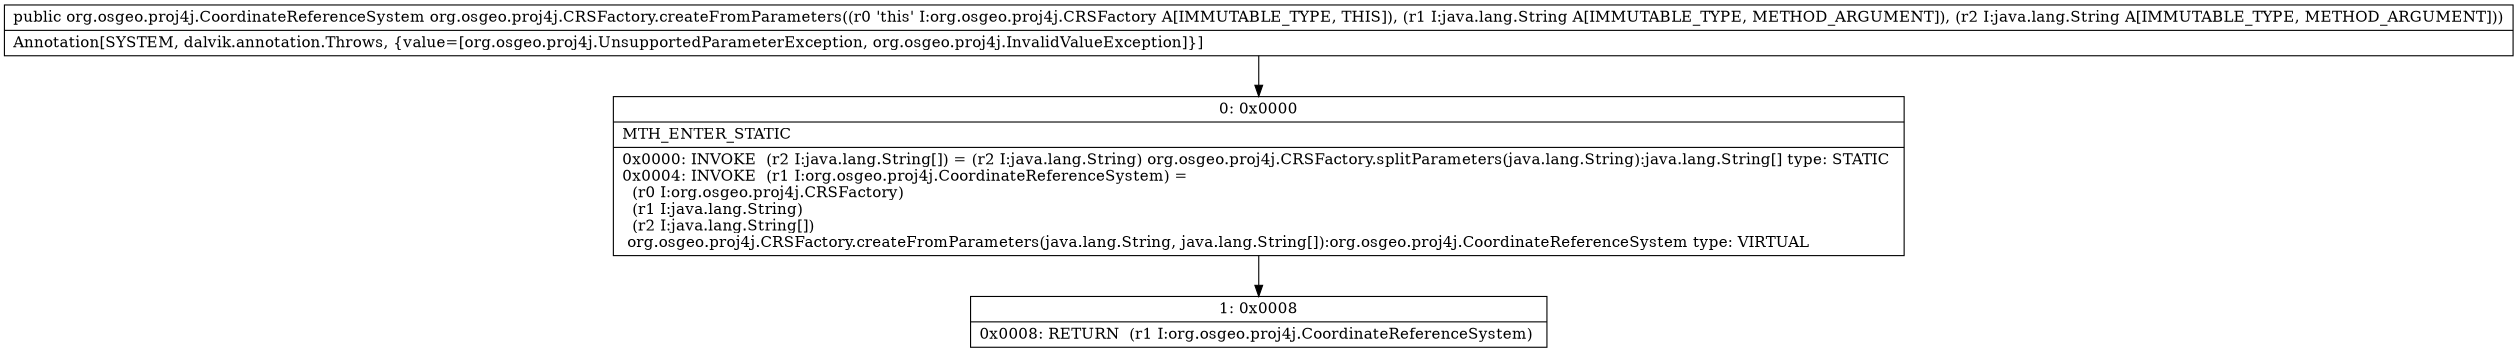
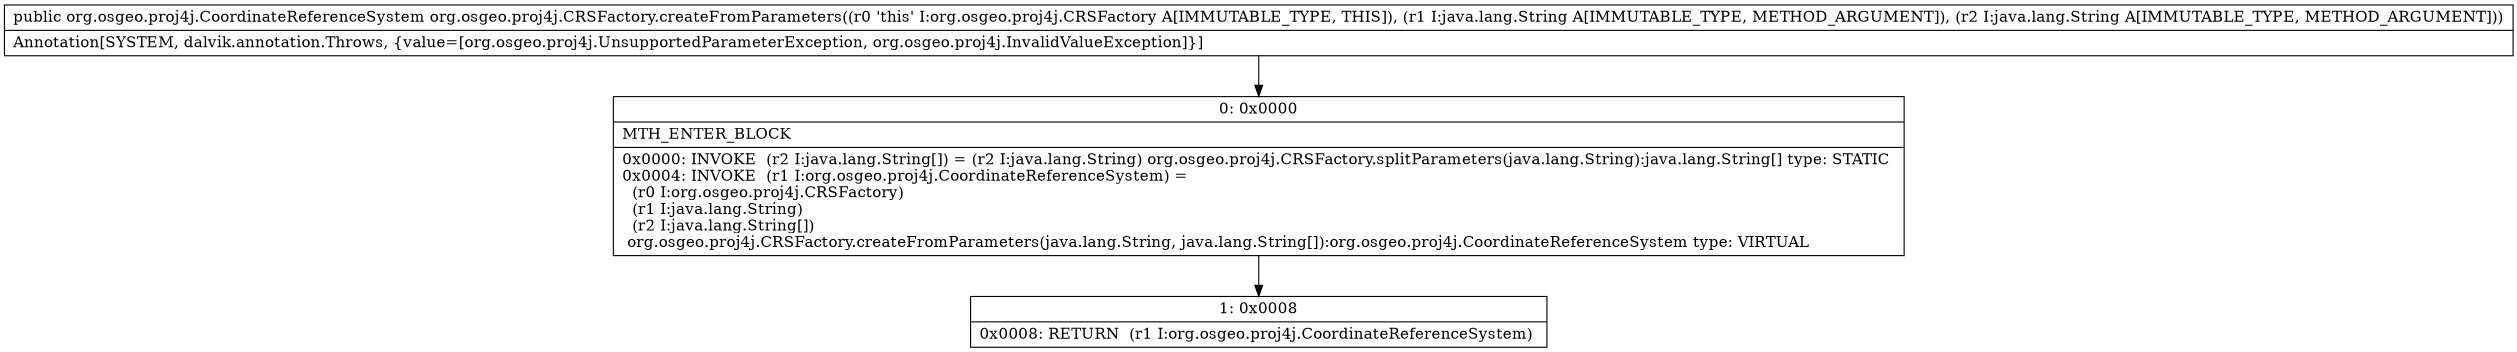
(707, 134) -> (707, 134)
